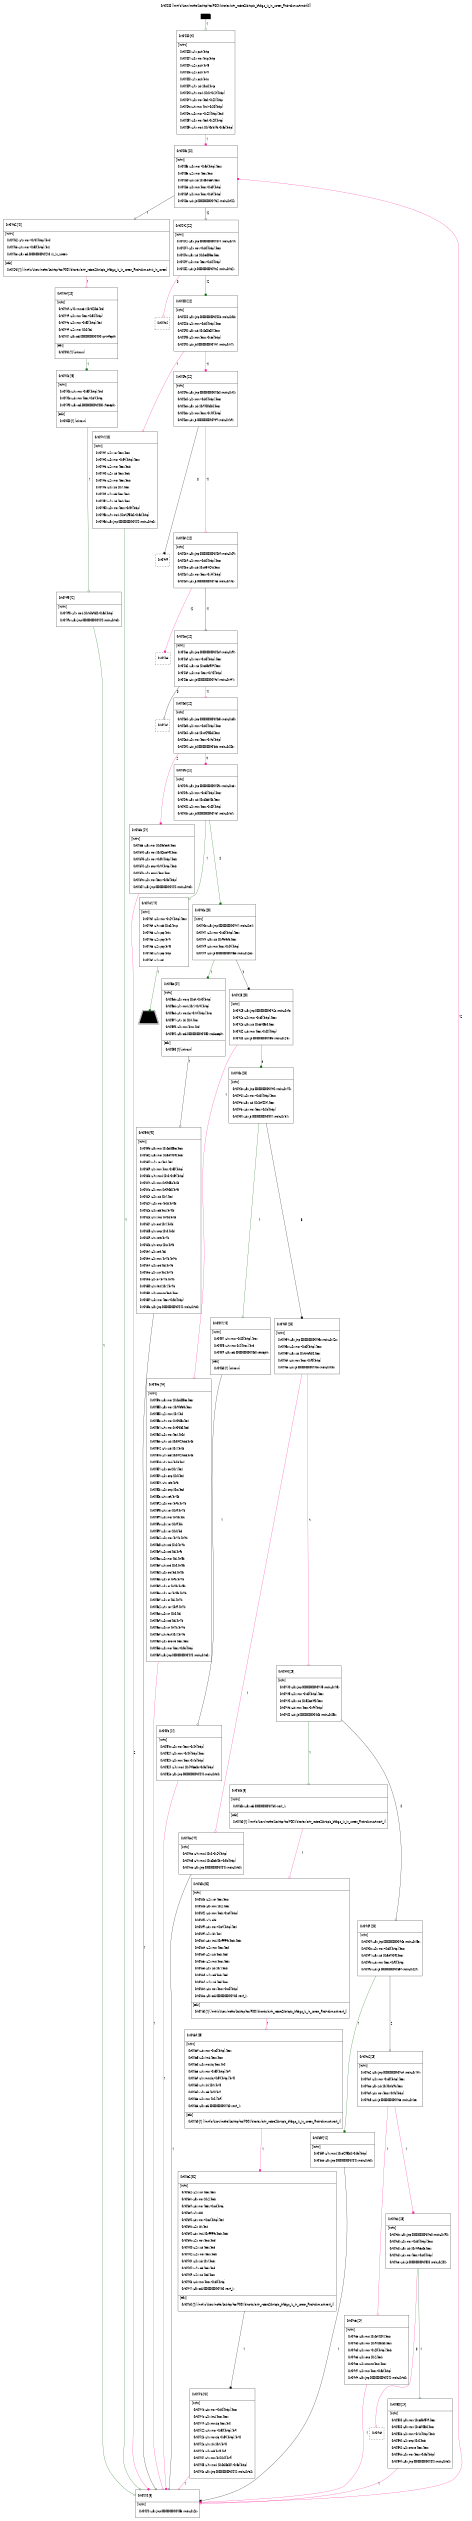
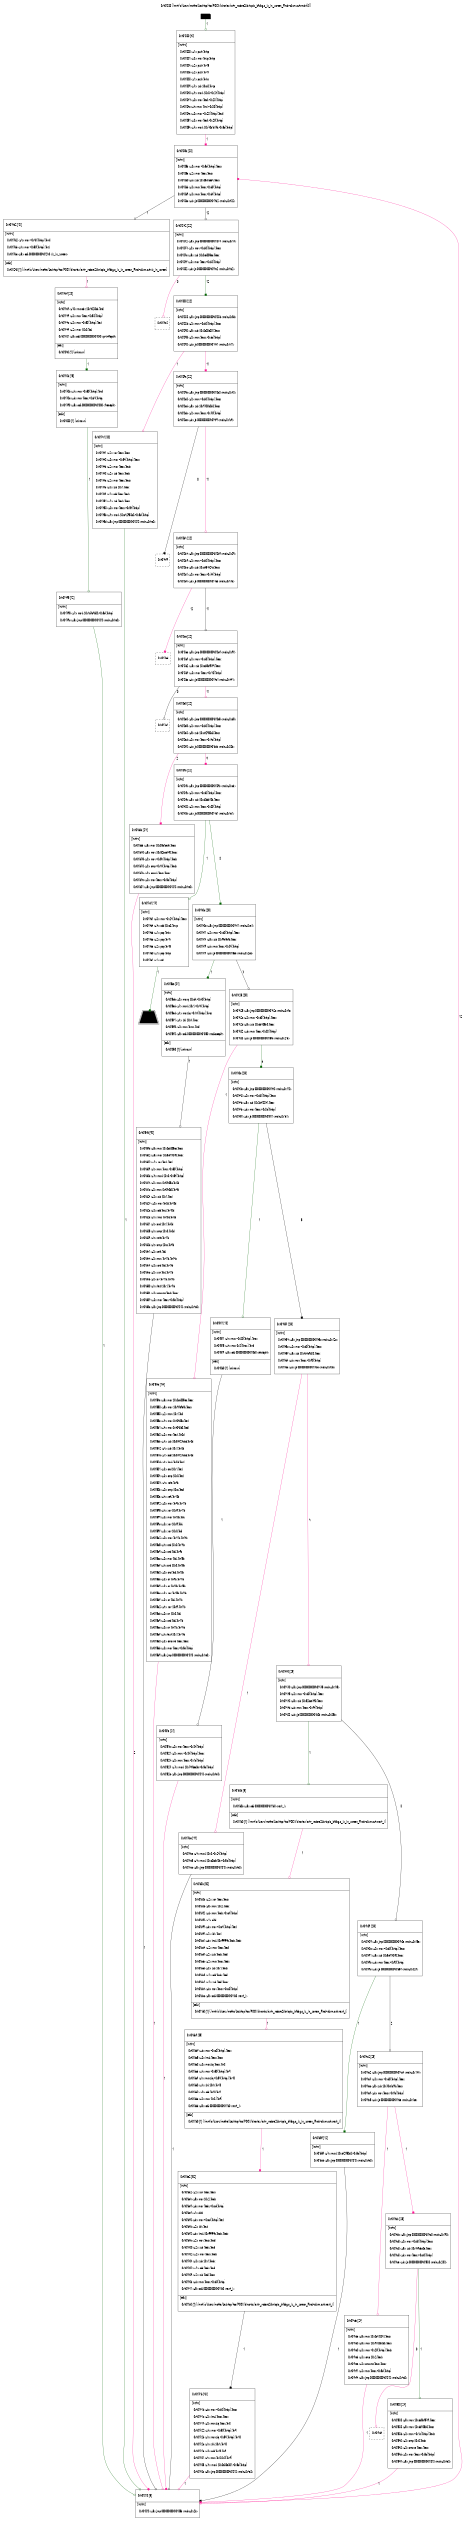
(242, 974) -> (242, 974)
